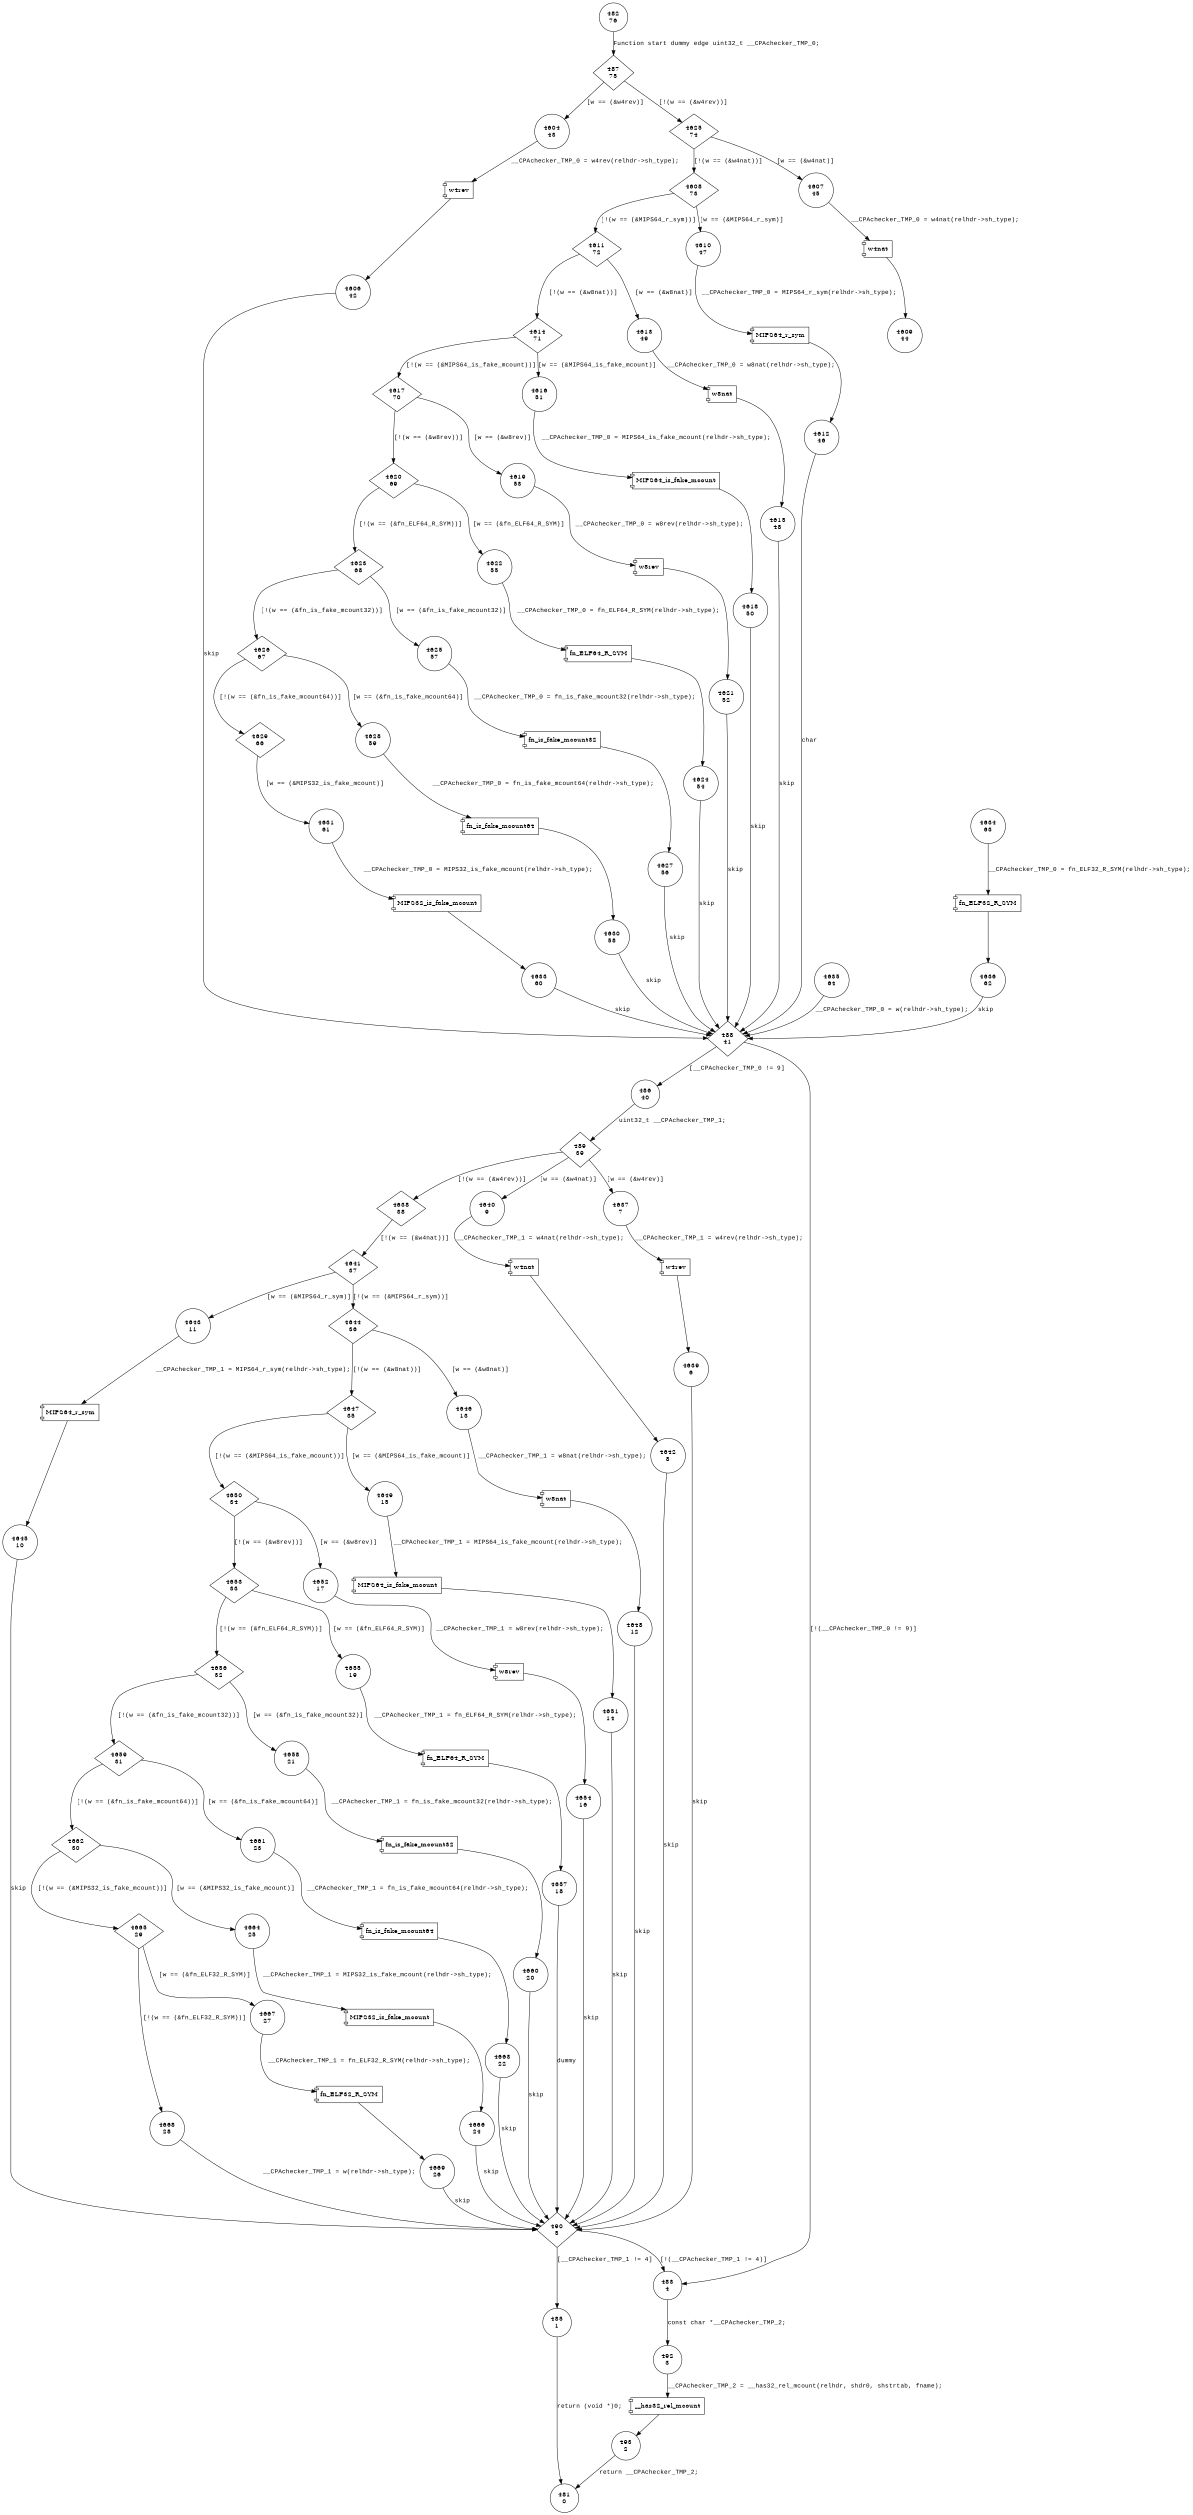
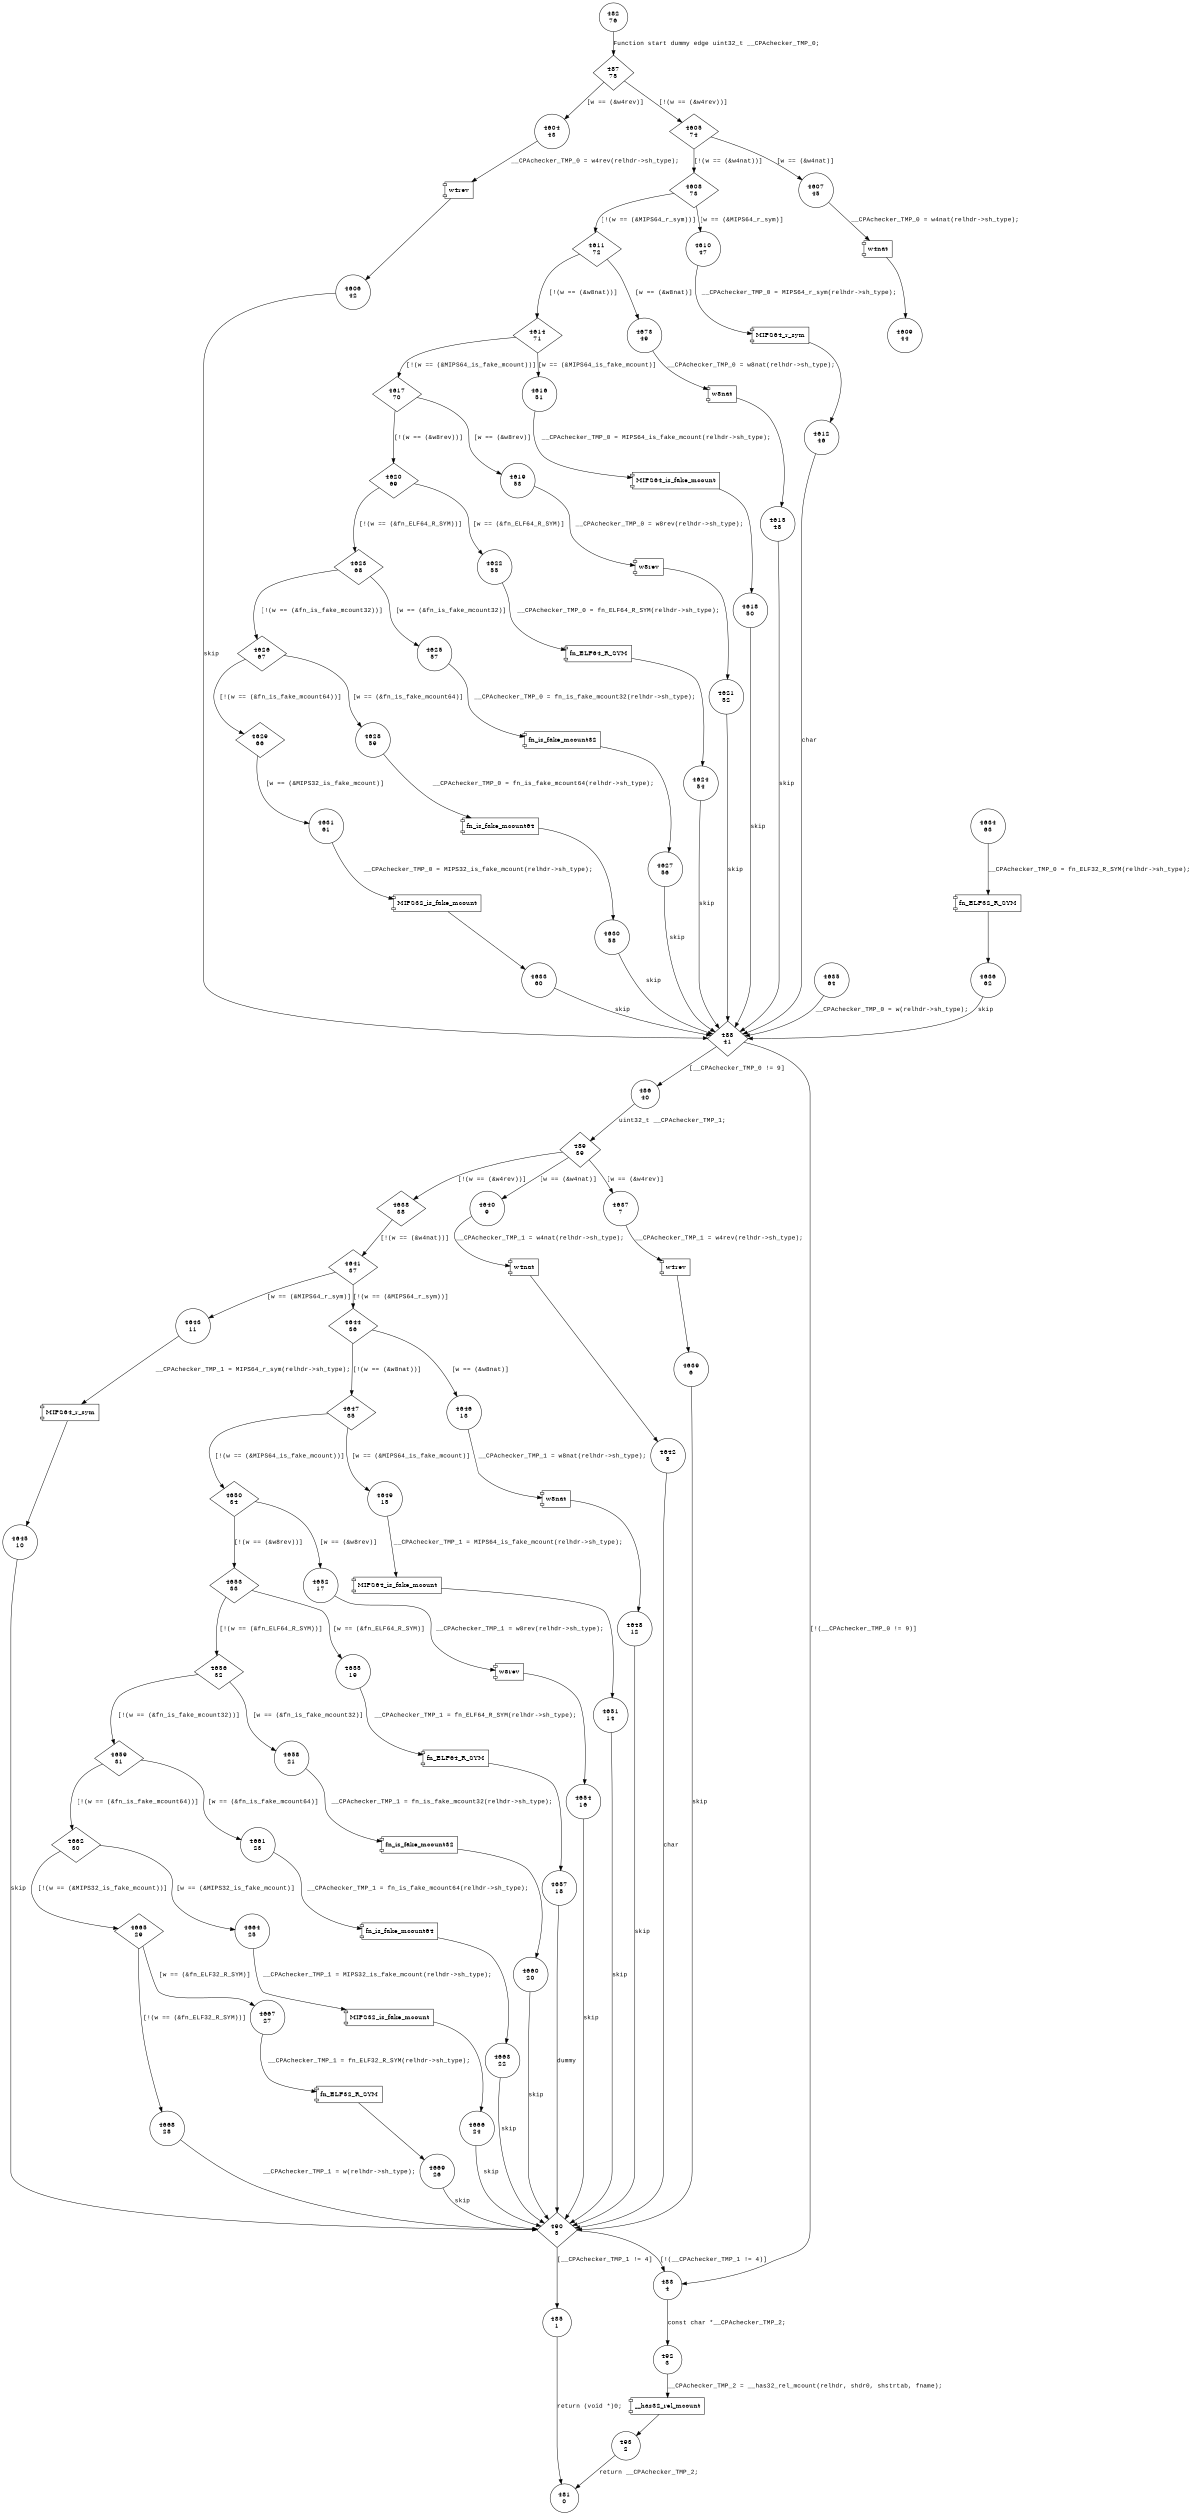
(694, 131) -> (694, 131)
(644, 335) -> (644, 335)
(671, 1845) -> (671, 1845)
